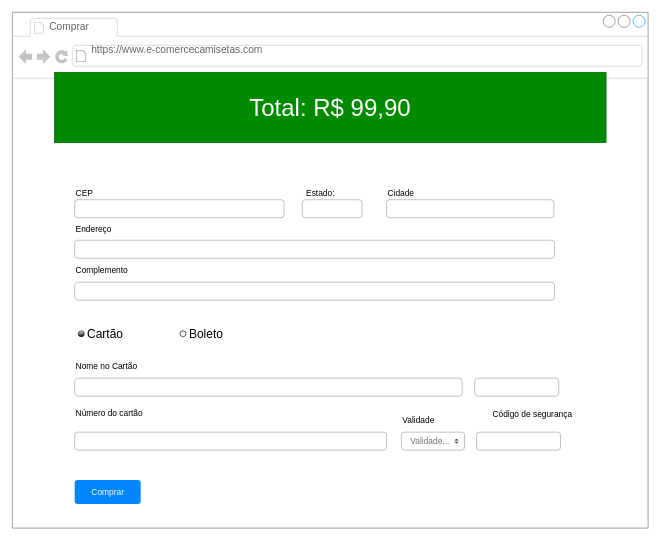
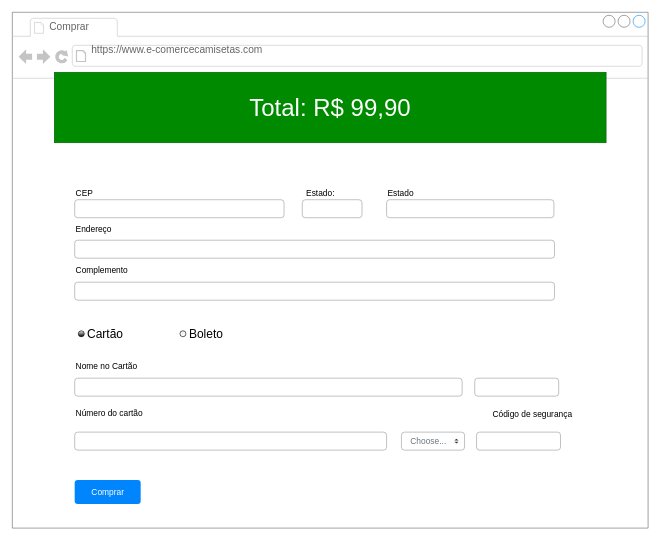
(401, 193) -> (402, 193)
(422, 420) -> none
(431, 441) -> (429, 441)
